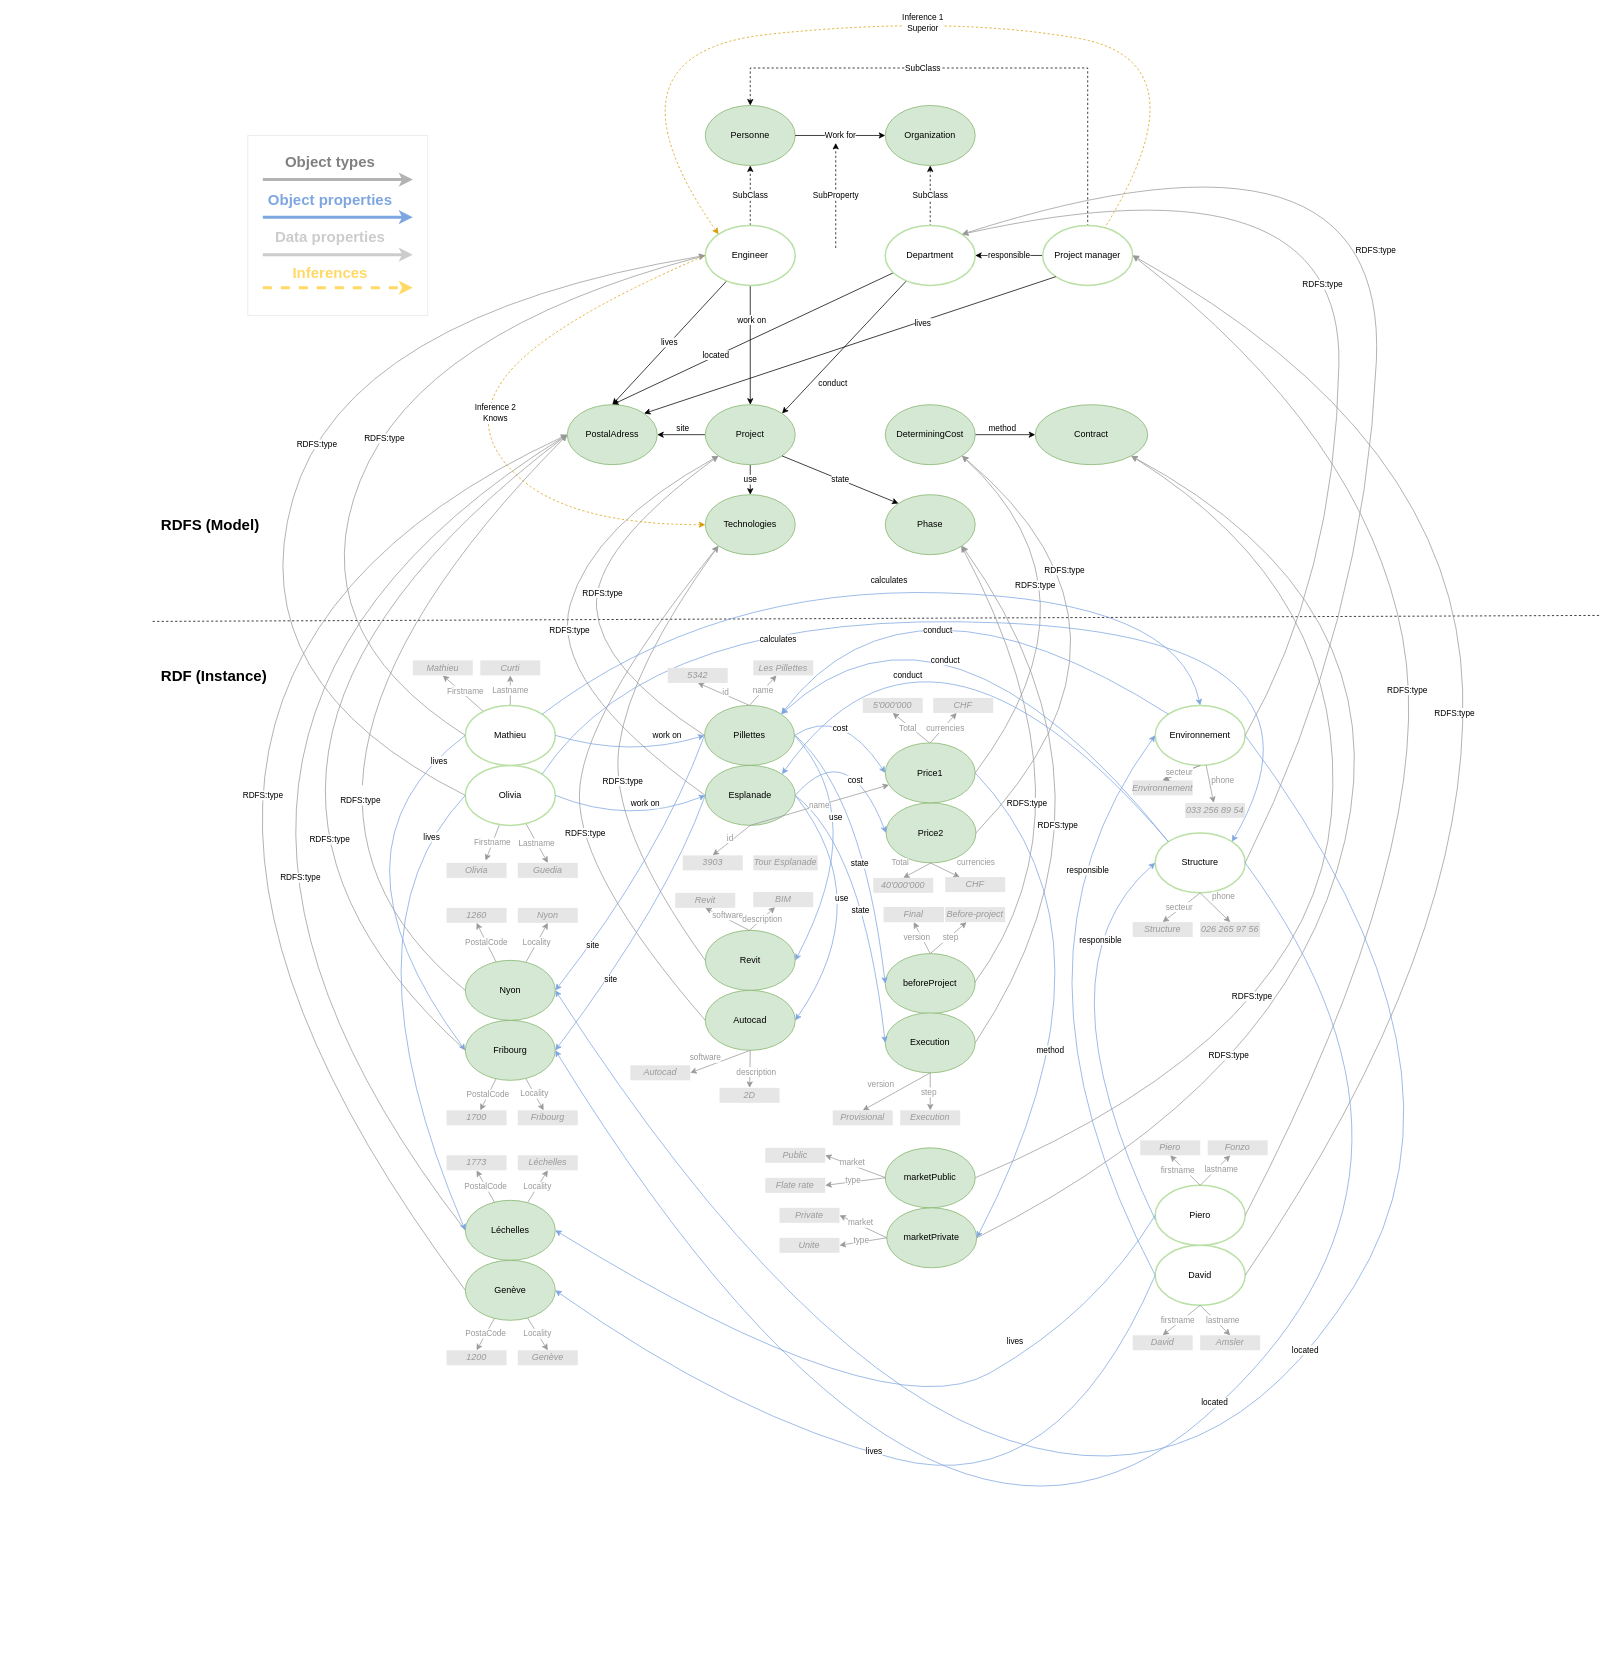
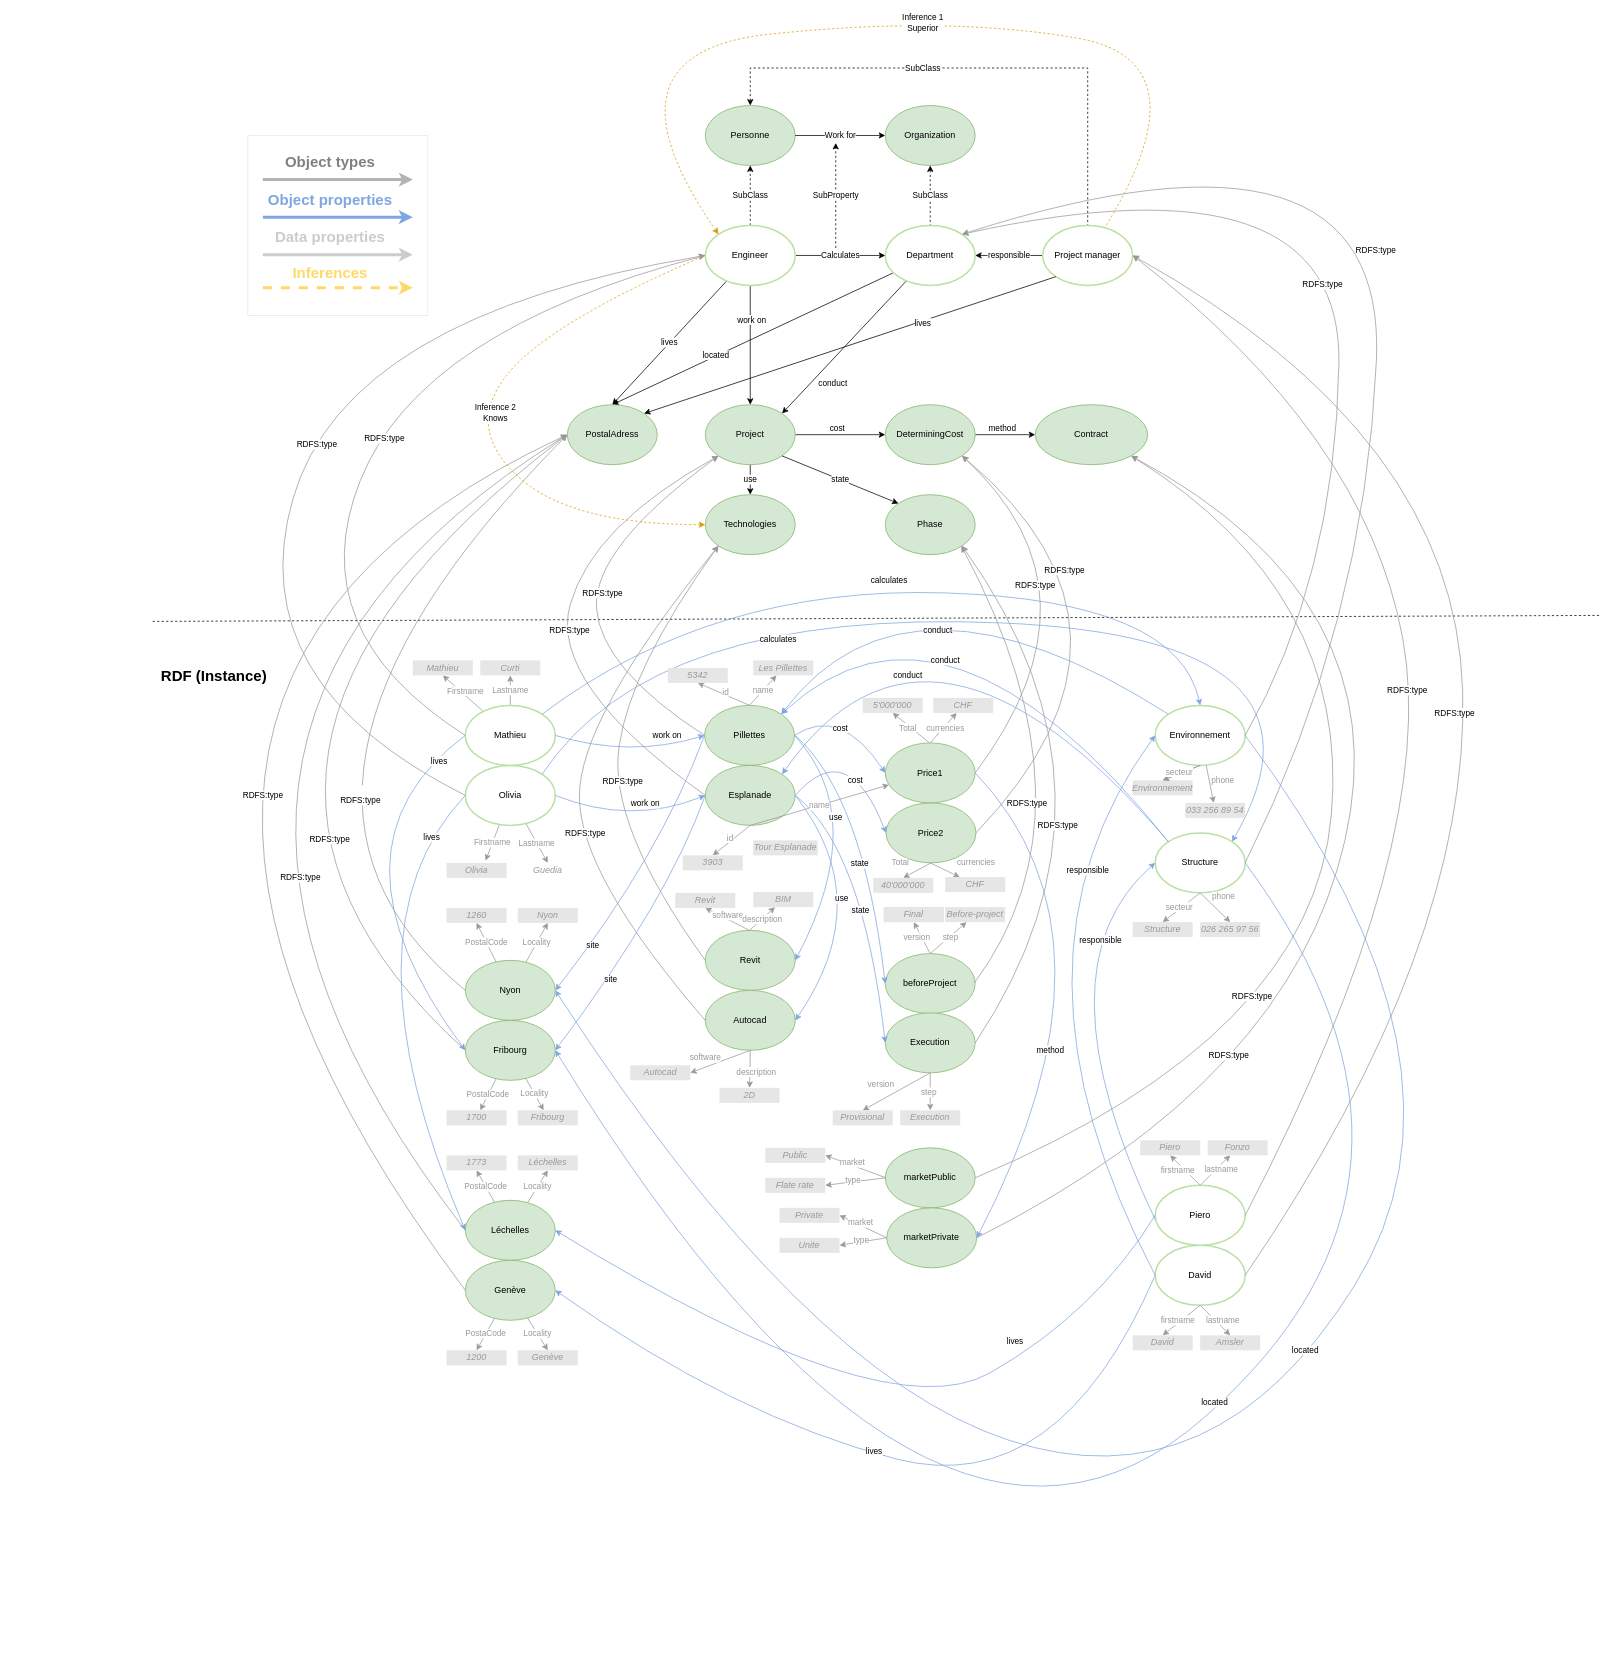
none -> (837, 255)
(684, 435) -> none
none -> (837, 435)
(210, 525) -> none
(786, 863) -> (786, 848)
(548, 870) -> (548, 870)
